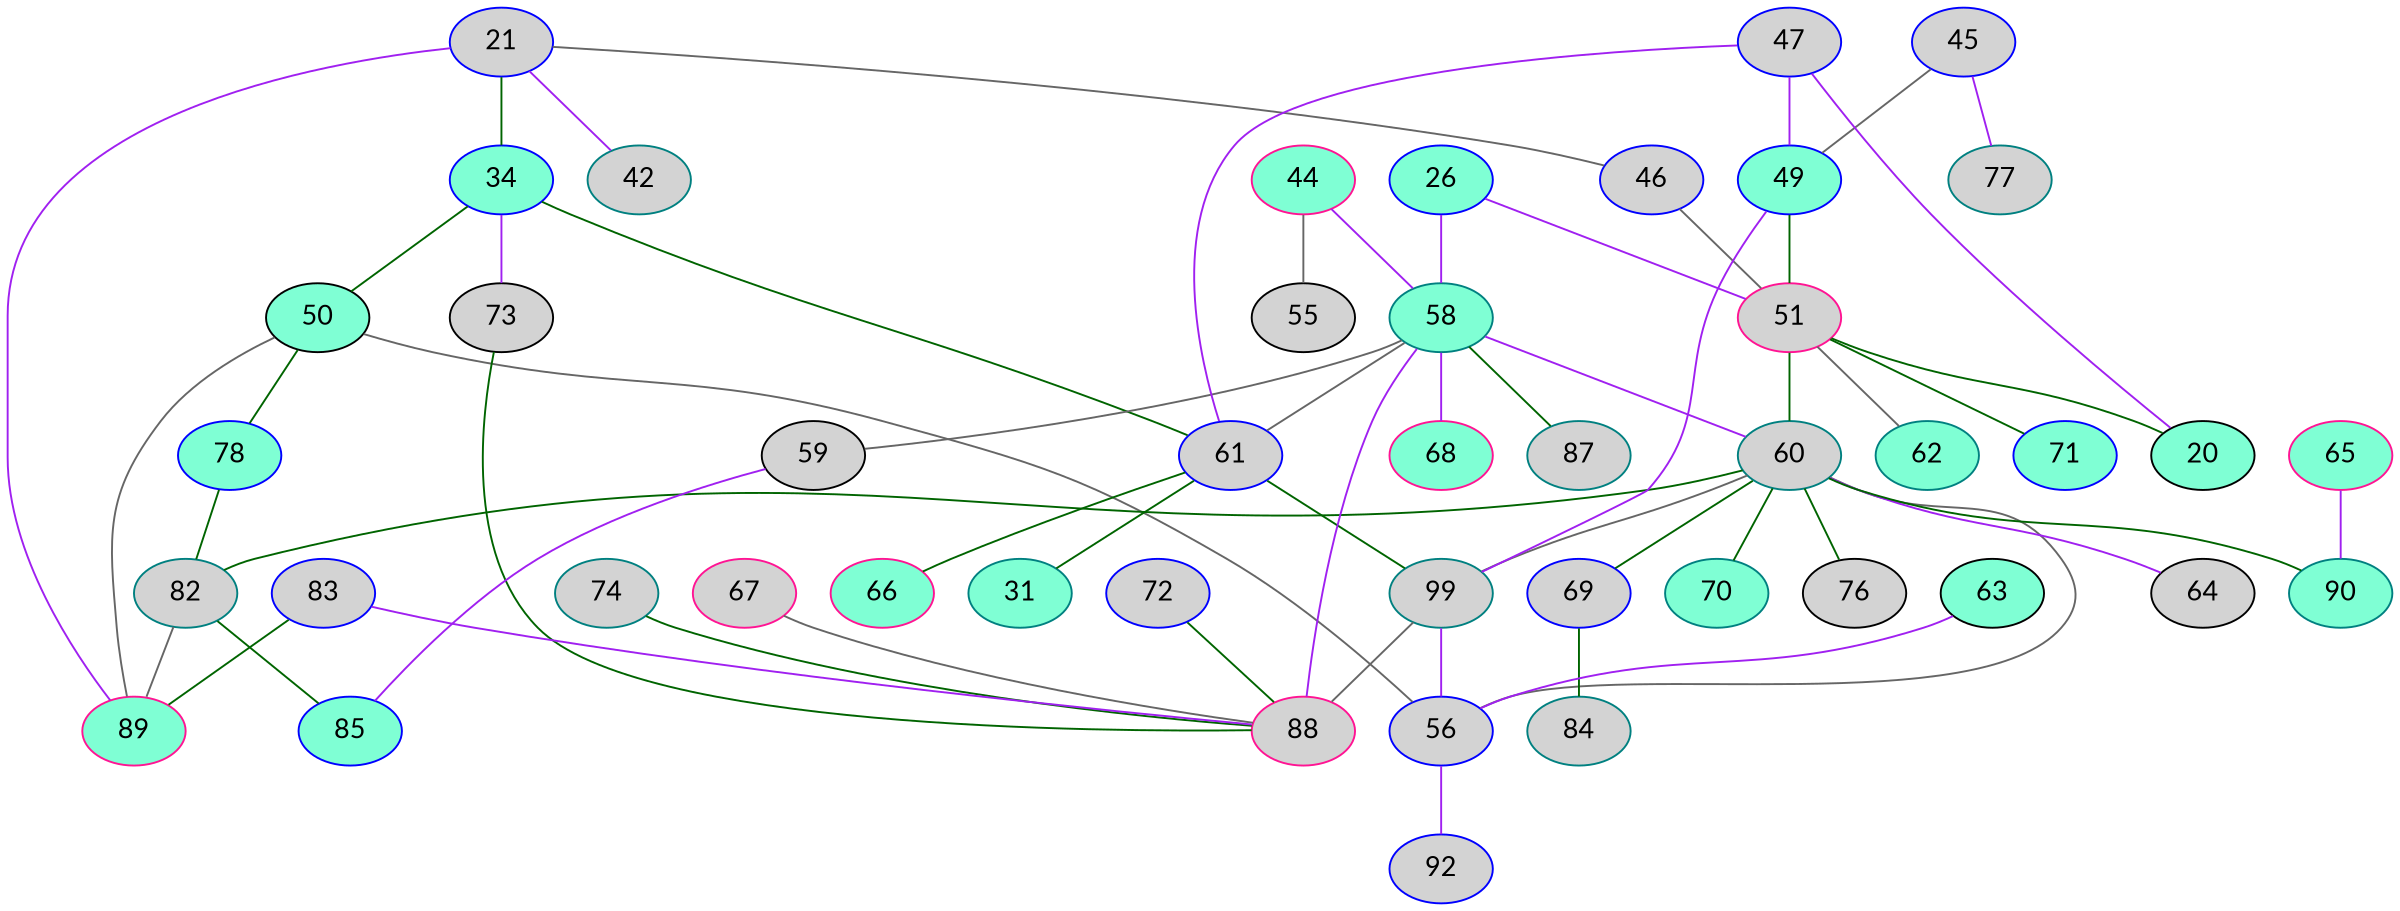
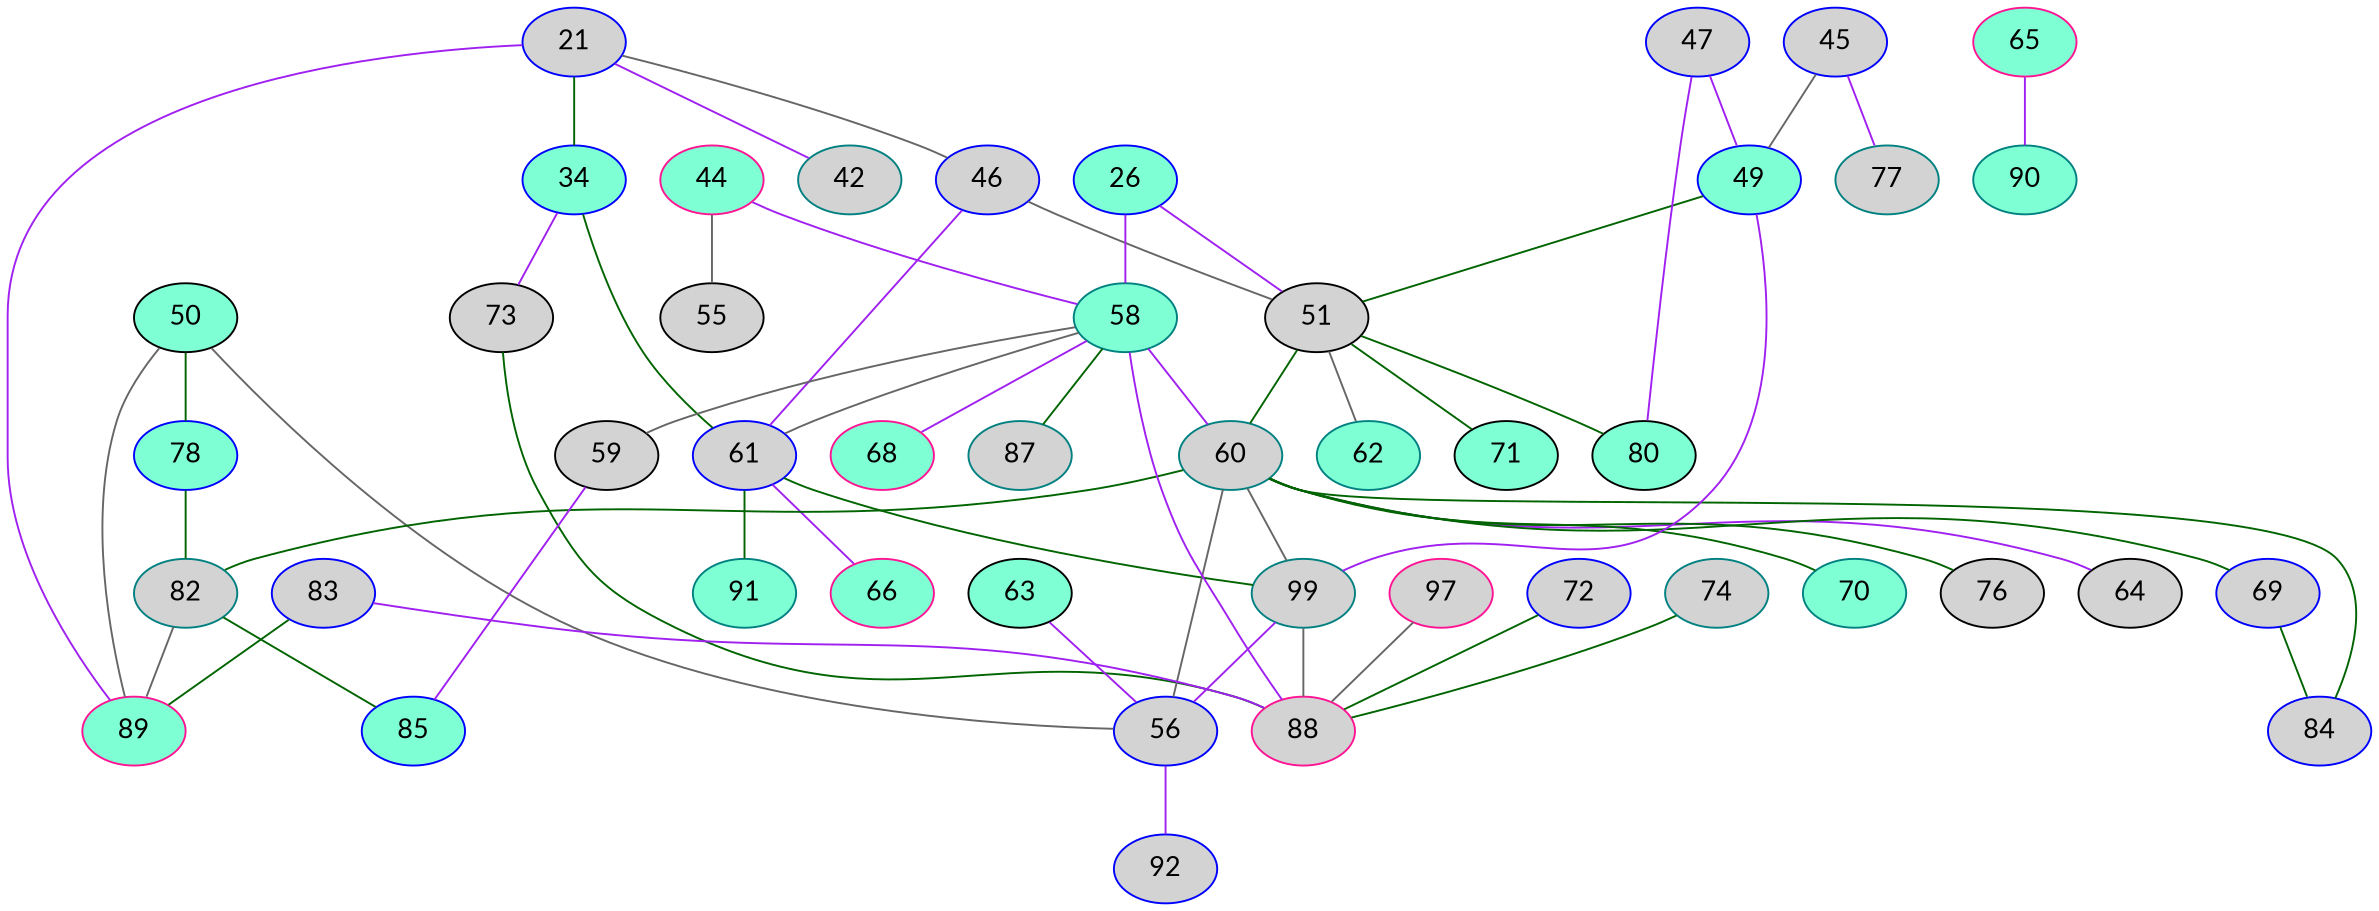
(1338, 95) -> (866, 318)
(409, 249) -> none
(1789, 318) -> (1317, 318)
(2065, 456) -> (1506, 456)
(2203, 456) -> (1644, 456)
(1053, 519) -> (813, 524)
(2065, 524) -> (1879, 505)
(745, 593) -> (1441, 593)
(1020, 593) -> (745, 593)
(1579, 731) -> (2320, 731)
